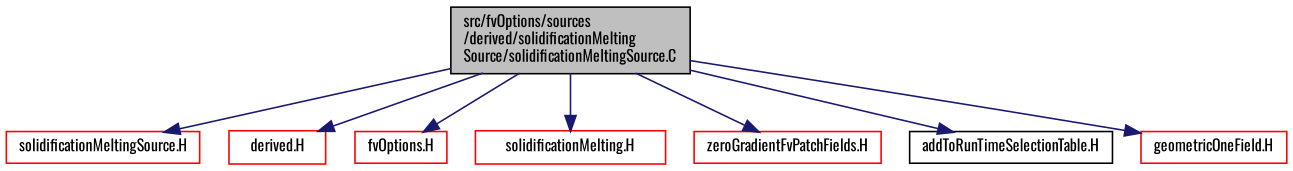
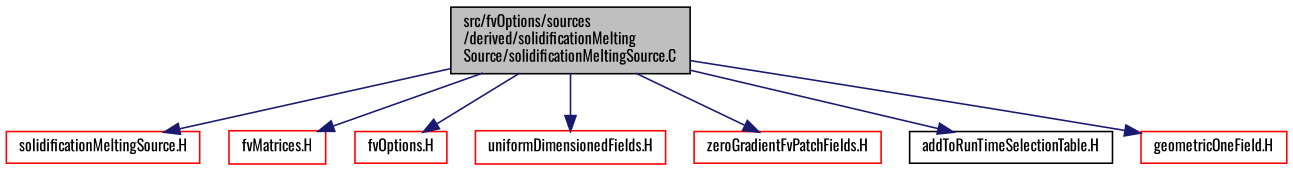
(277, 147) -> (277, 147)
(570, 147) -> (570, 147)
